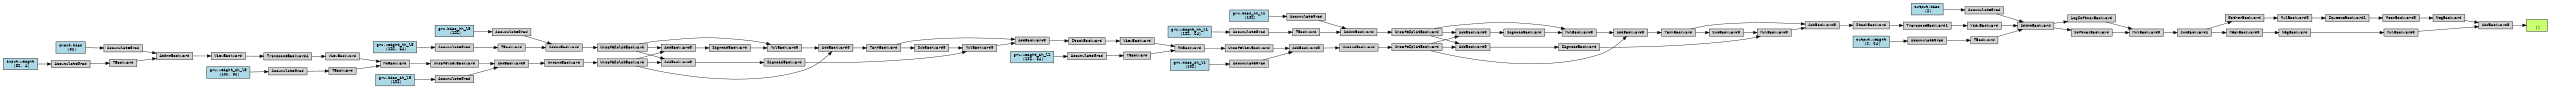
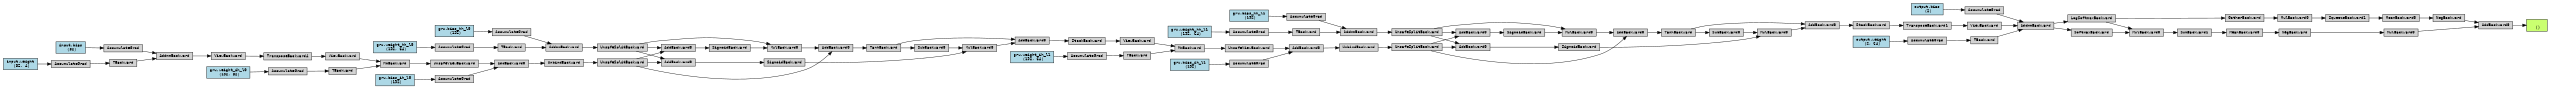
(2218, 26) -> (2168, 18)
